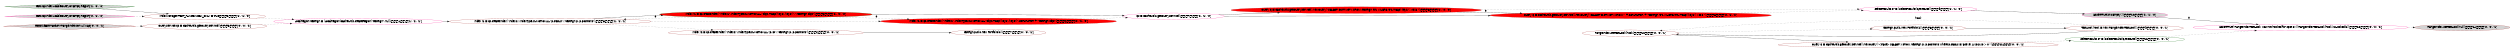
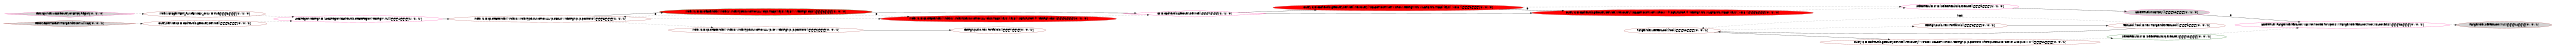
(70, 7) -> none
(1174, 16) -> (1195, 14)
